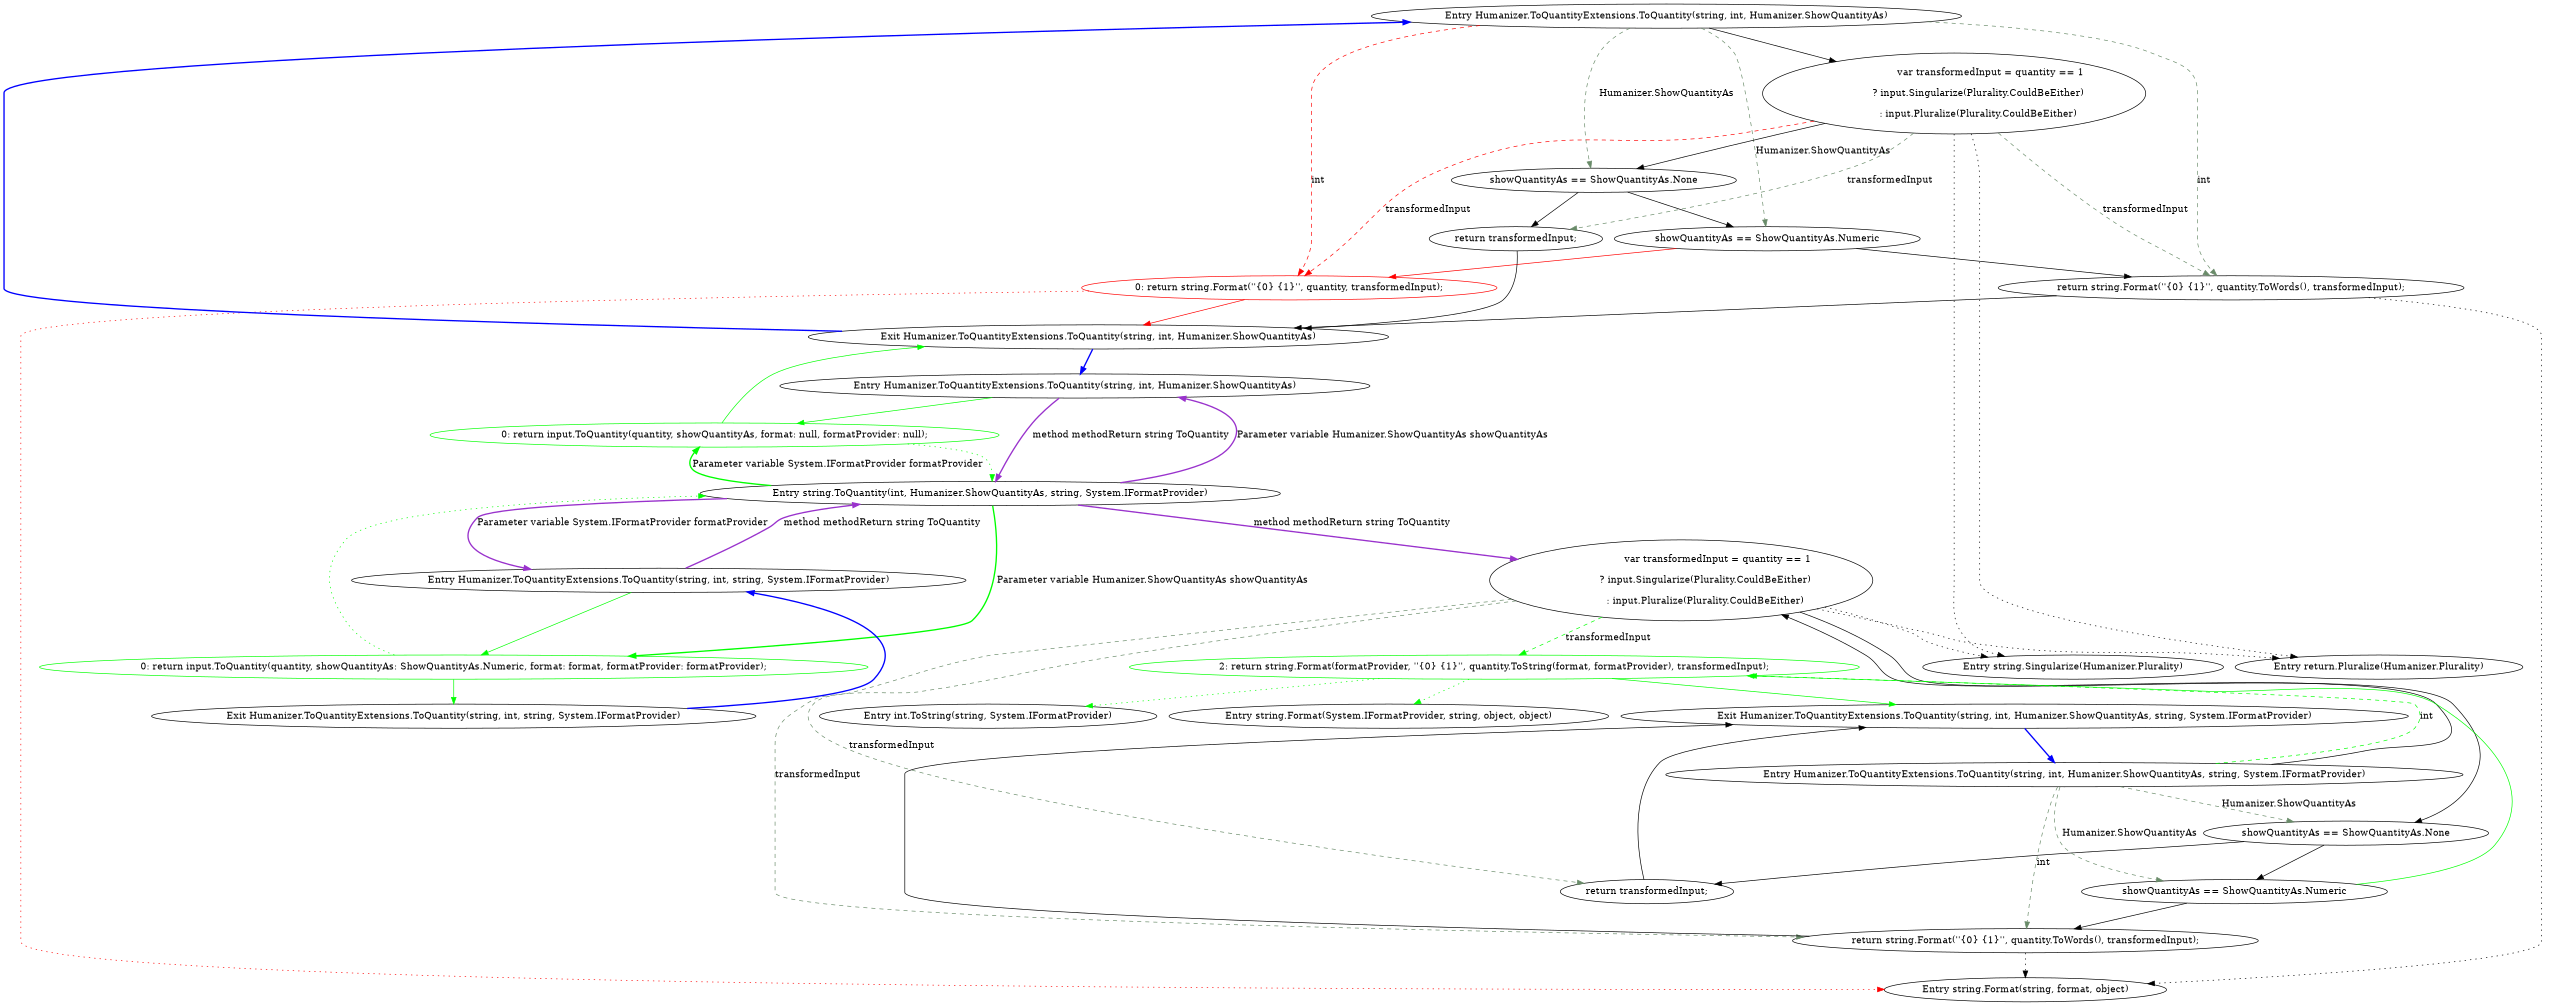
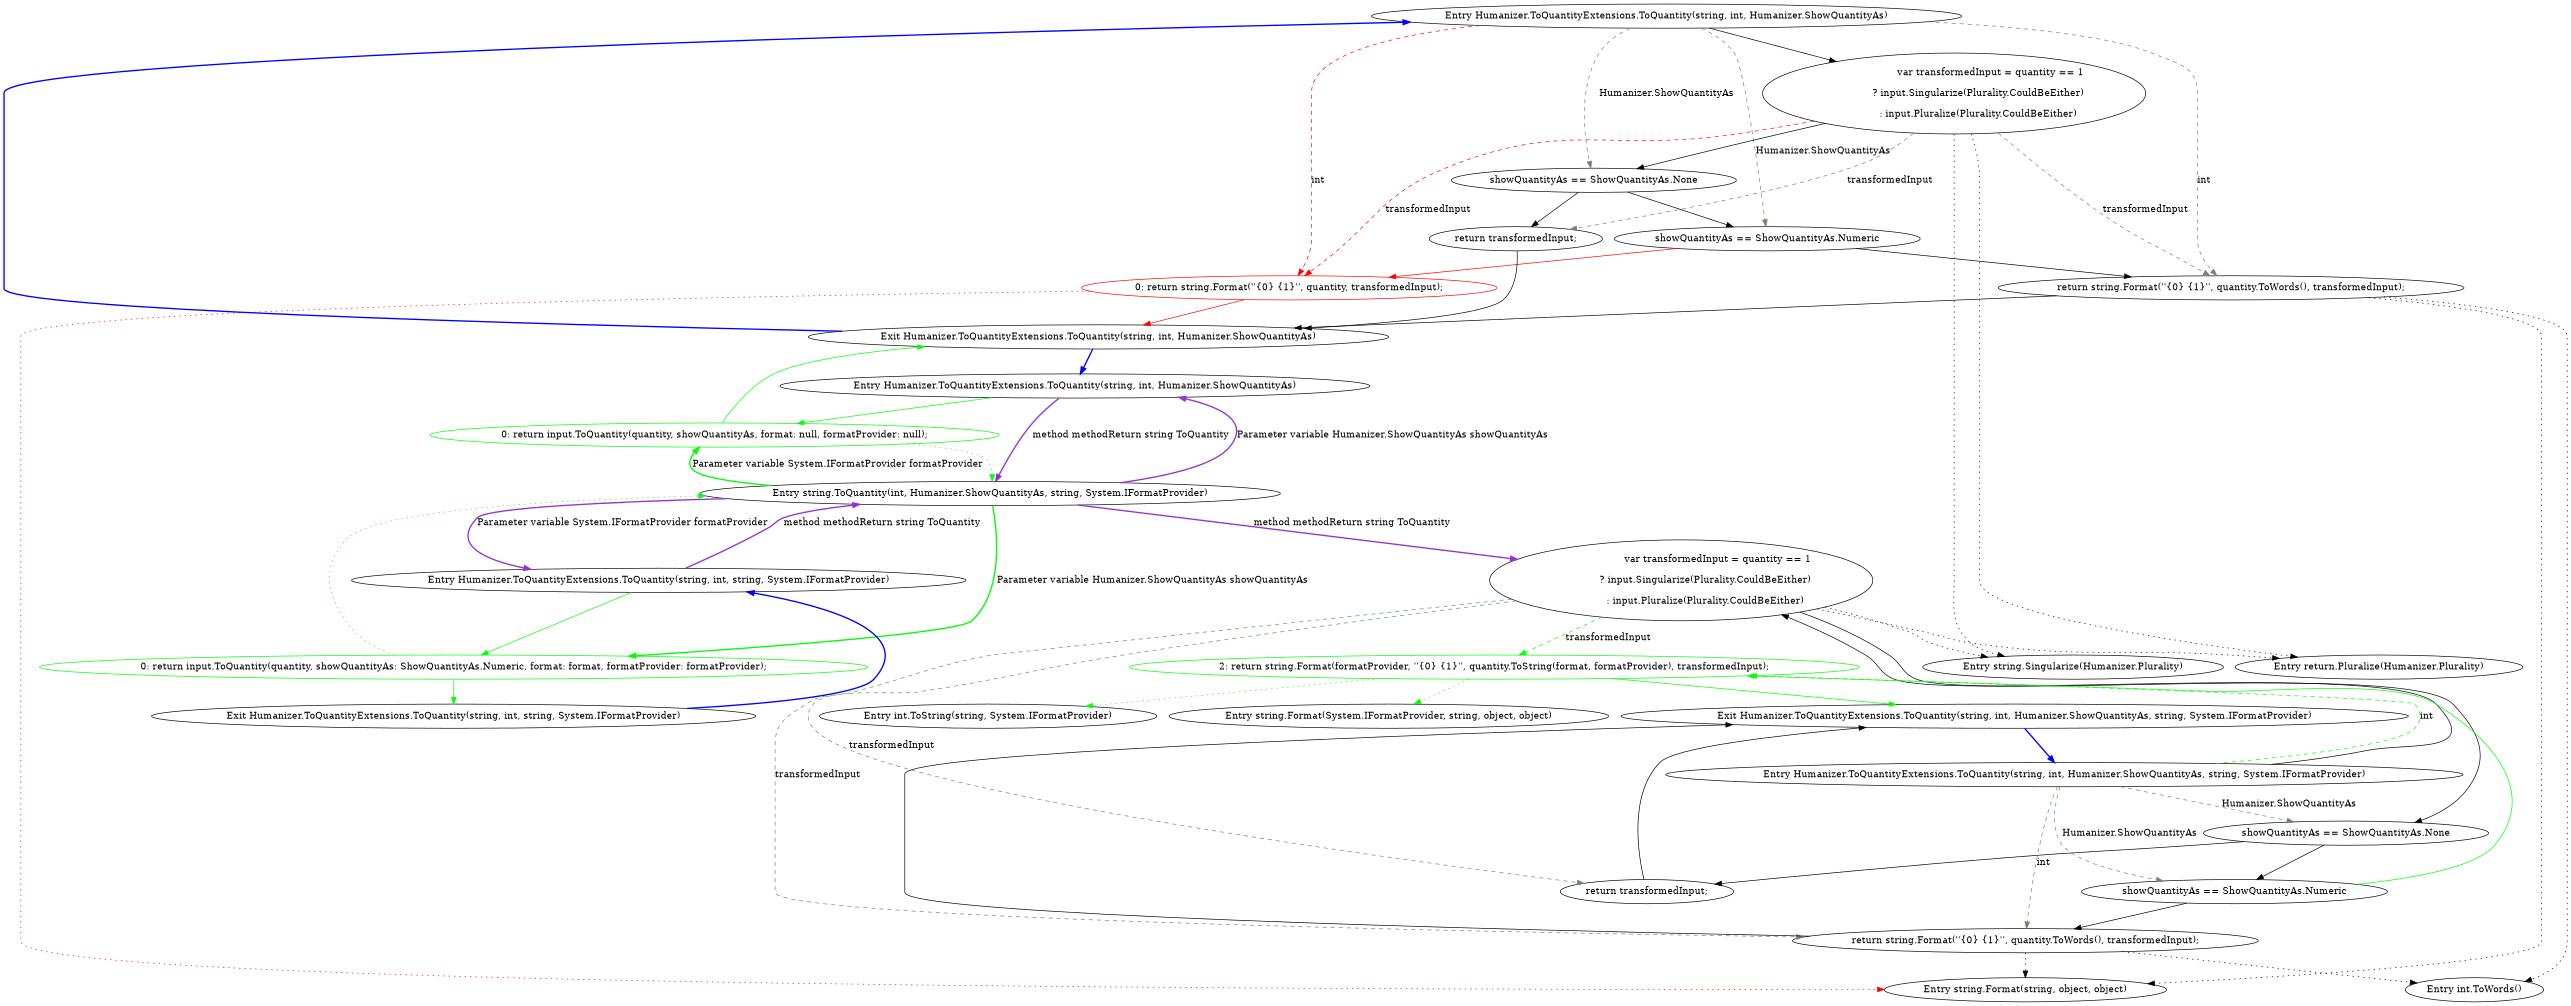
(2025, 990) -> (2025, 990)
none -> (2474, 990)
